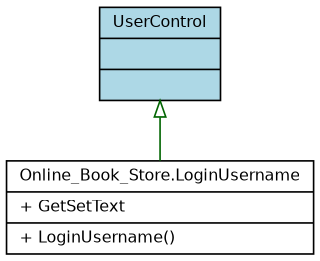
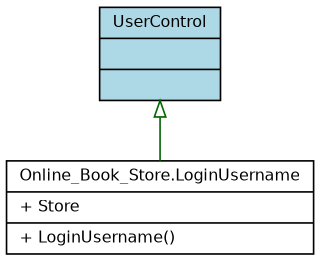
(73, 207) -> (50, 207)
